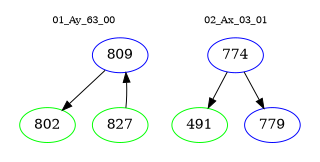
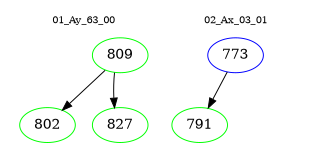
(120, 55) -> (120, 55)
(236, 55) -> (236, 55)
(127, 95) -> (114, 85)
(200, 125) -> (200, 125)
(272, 125) -> none
